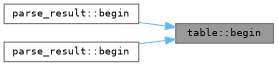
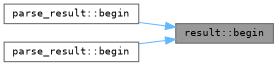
(225, 33) -> (225, 33)
